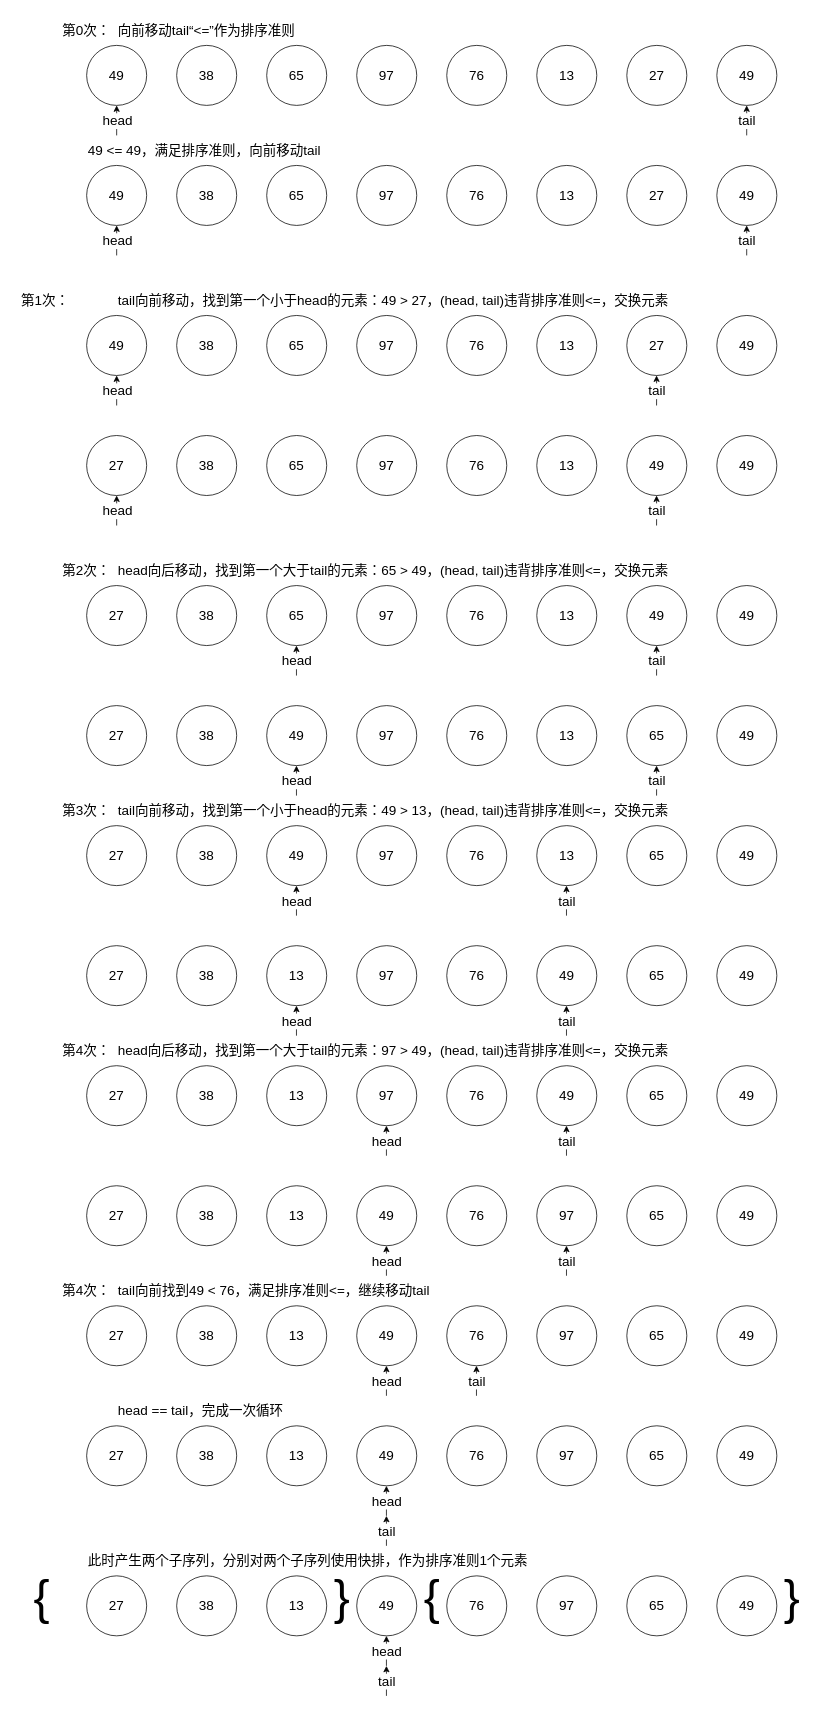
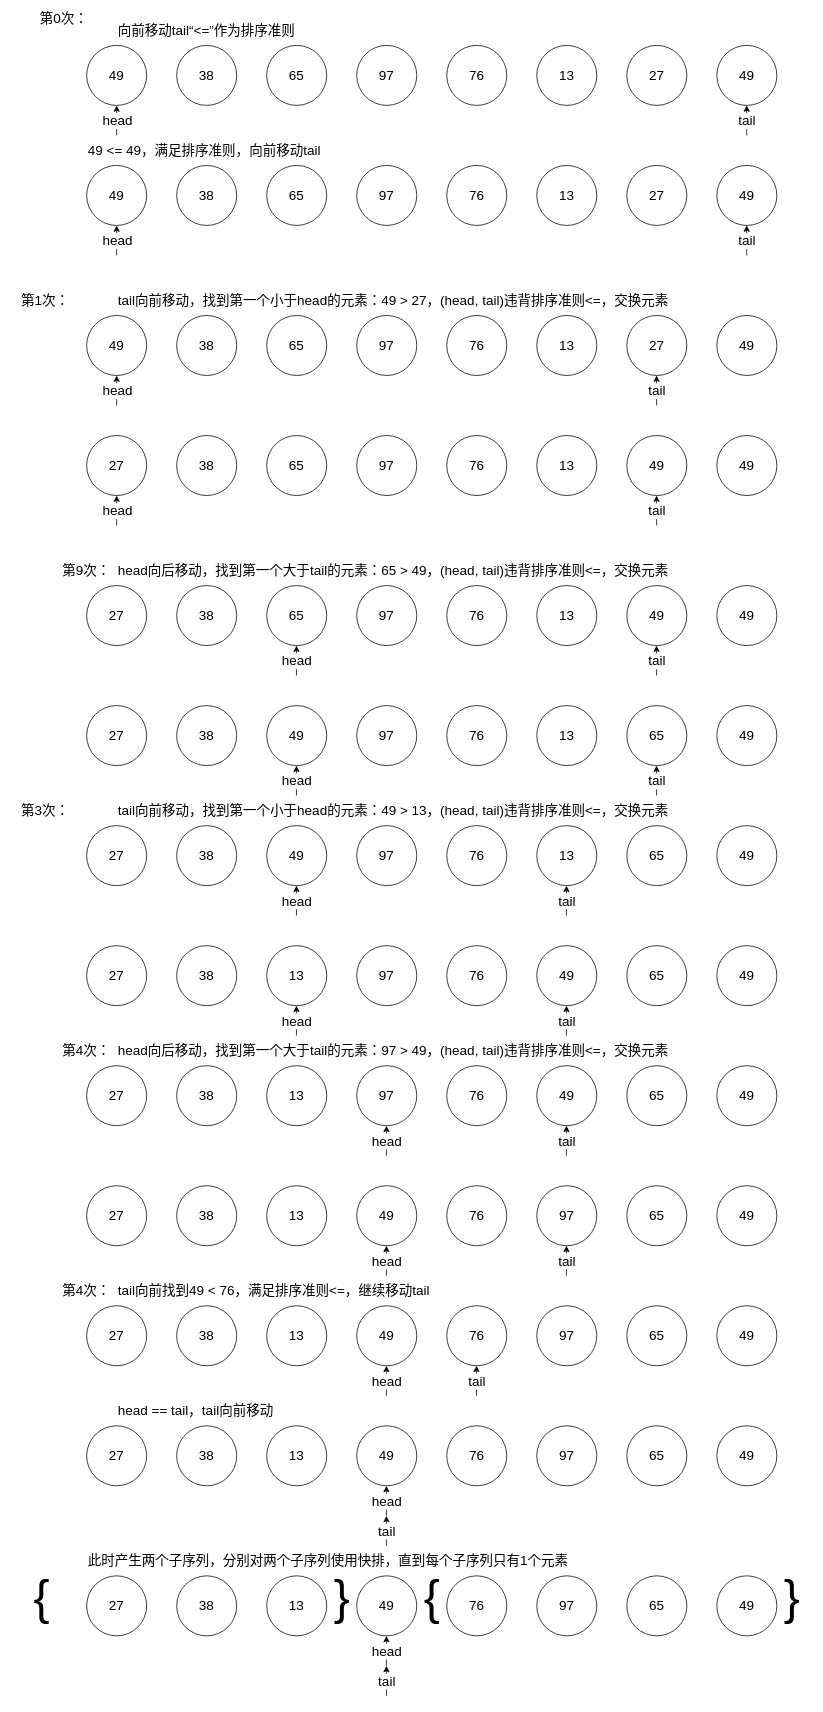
(87, 30) -> (64, 19)
(87, 570) -> (87, 570)
(87, 810) -> (45, 810)
(175, 1410) -> (174, 1410)
(235, 1560) -> (248, 1560)
